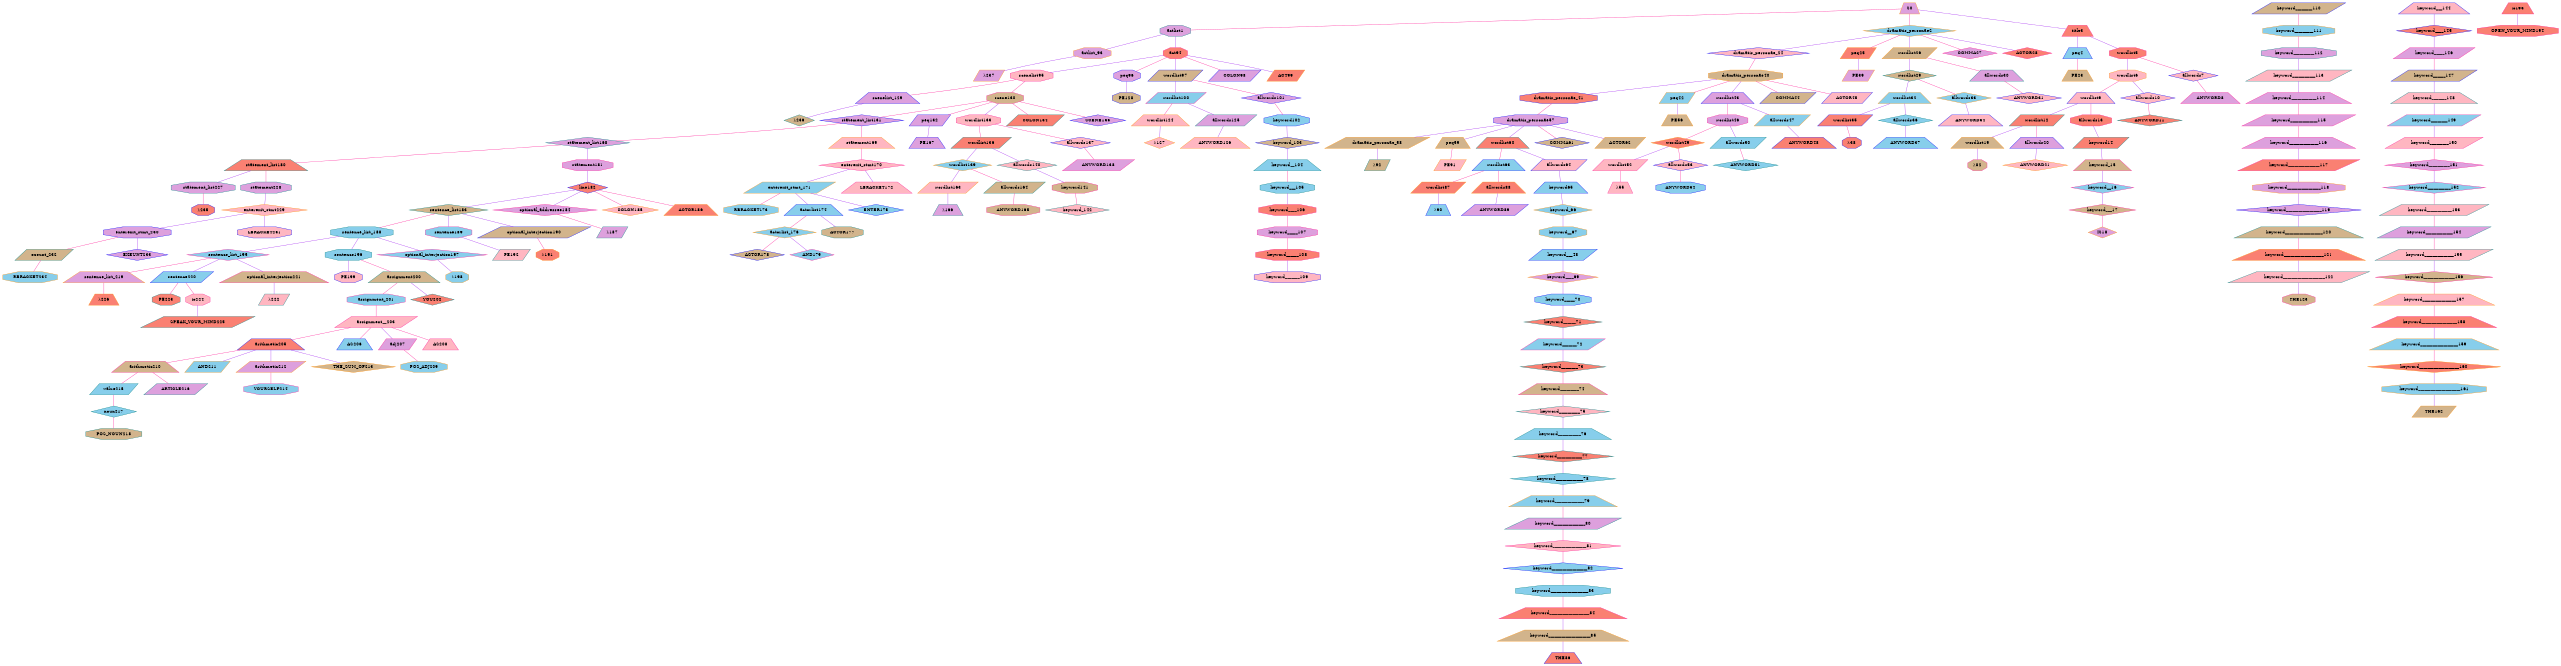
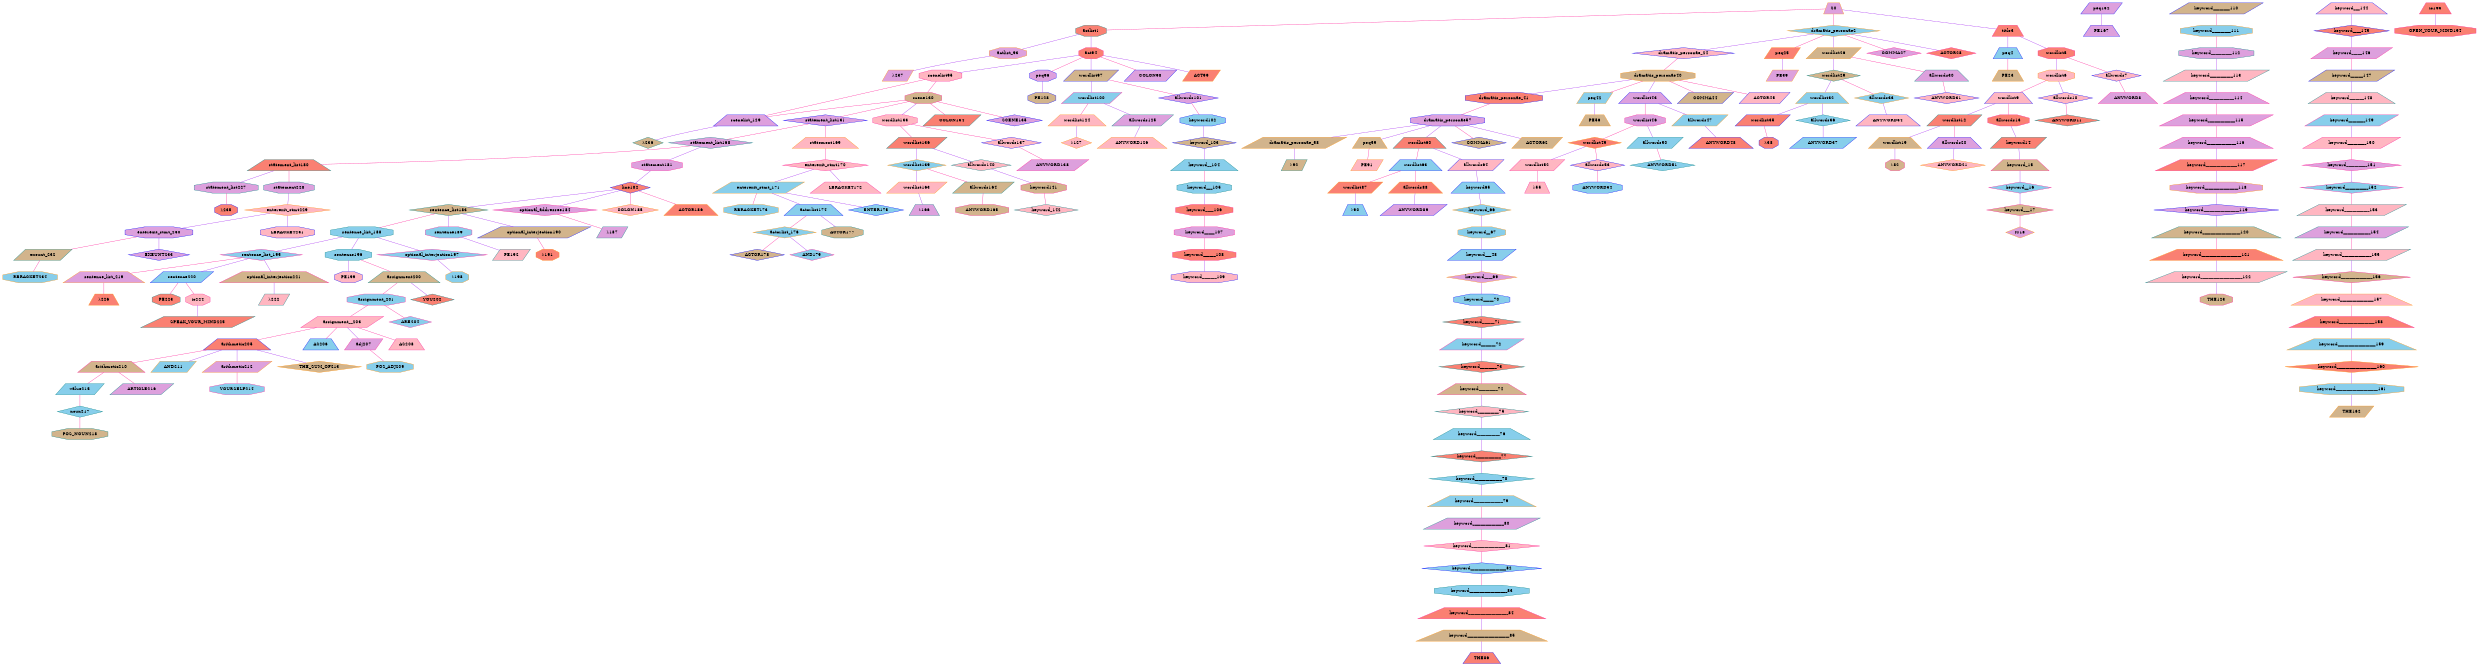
(1175, 31) -> (1091, 31)
(970, 108) -> (836, 108)
(1906, 143) -> (1823, 143)
none -> (410, 322)
